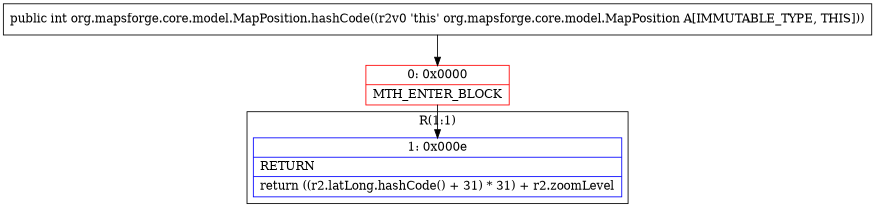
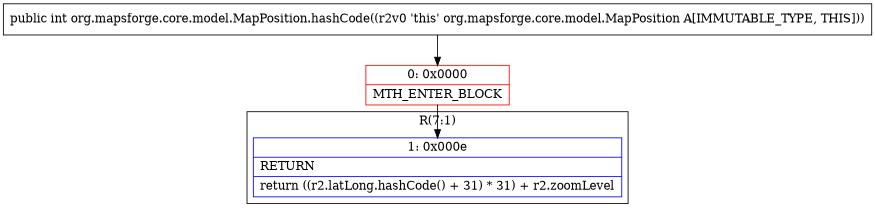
(438, 121) -> (438, 121)
